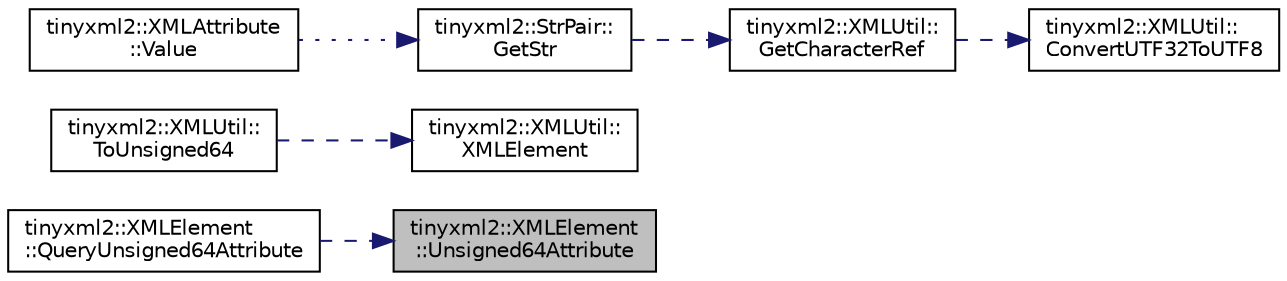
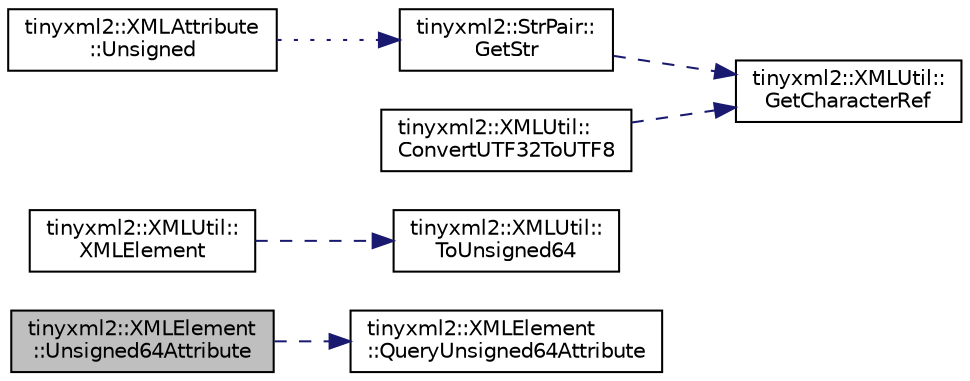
(164, 40) -> (142, 40)
(982, 40) -> (673, 116)
(334, 140) -> (314, 241)
(346, 241) -> (302, 341)
